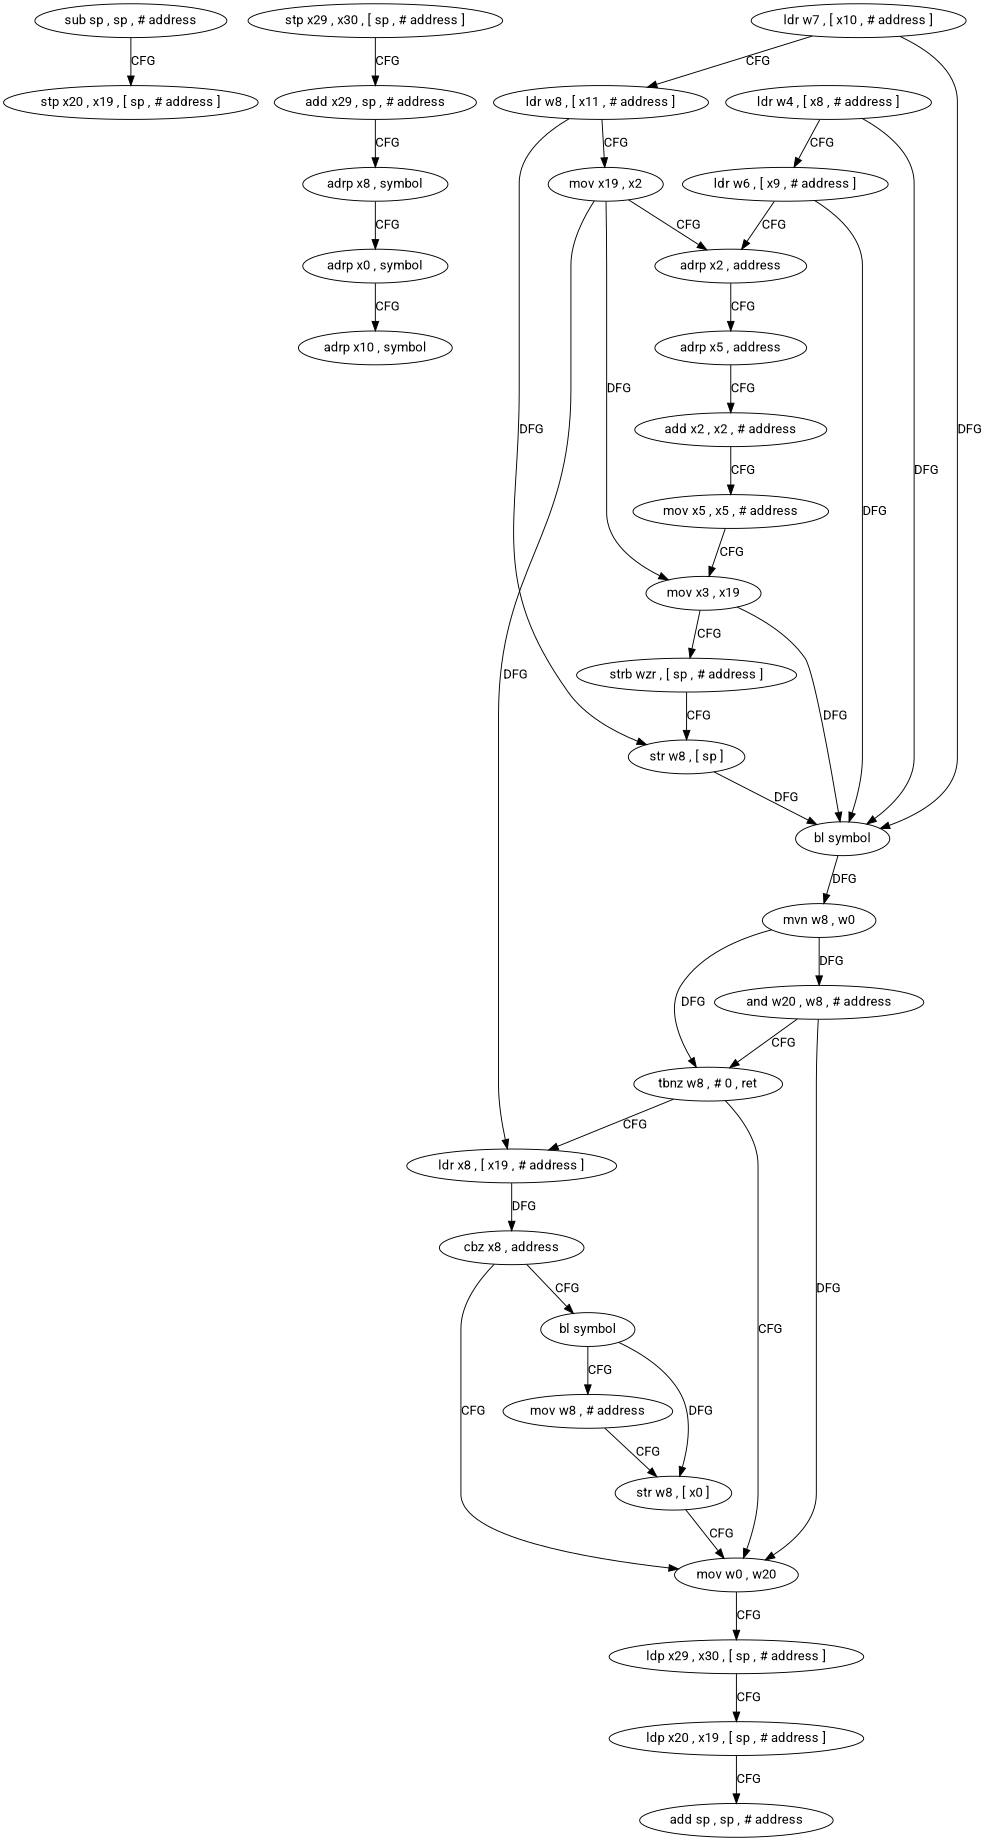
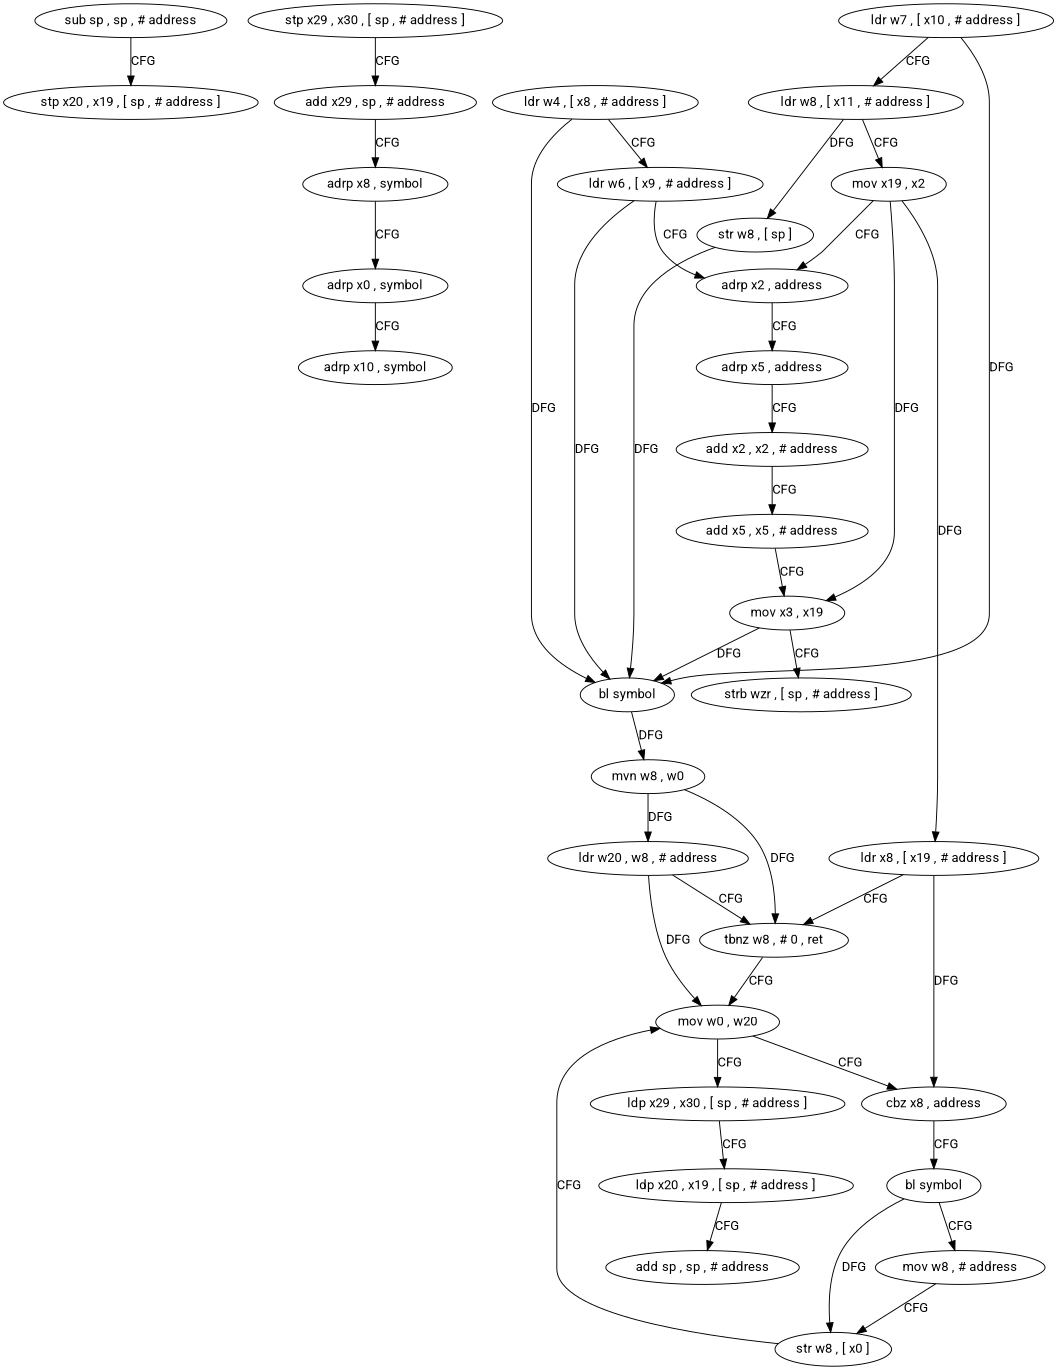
(731, 512) -> (772, 531)
(687, 711) -> none
(819, 1002) -> (648, 858)
(615, 1123) -> (858, 898)
(461, 1489) -> (820, 1061)
